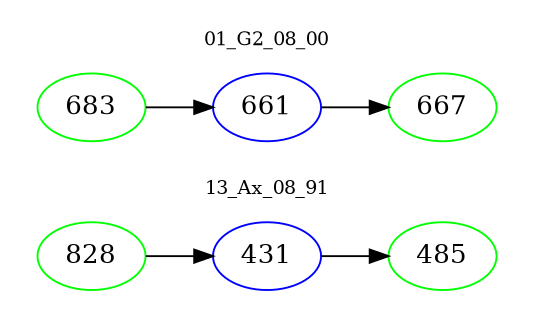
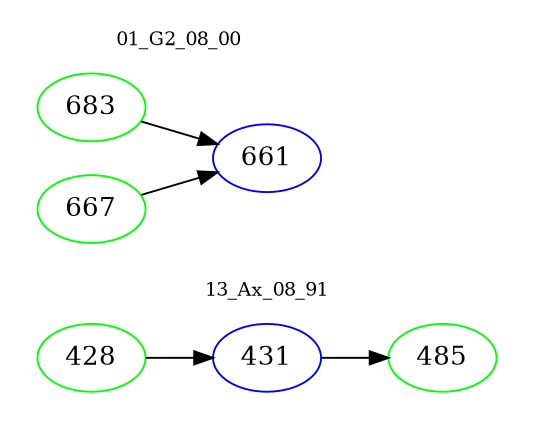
(345, 107) -> (170, 186)
(92, 256) -> (92, 358)
